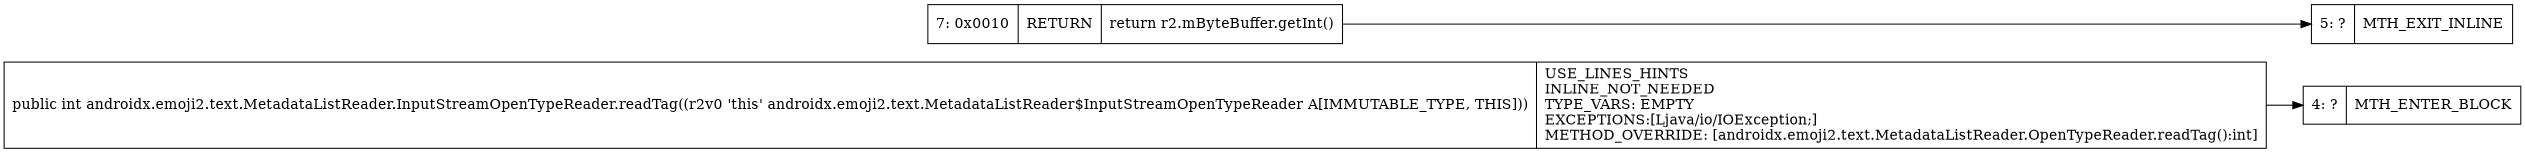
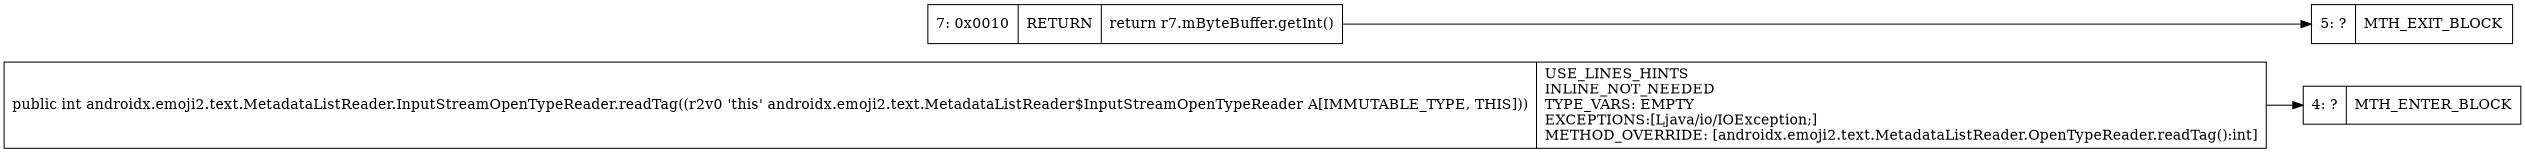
(1222, 24) -> (1222, 24)
(2434, 24) -> (2434, 24)
